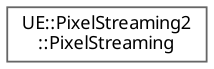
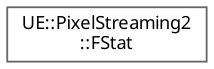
(107, 34) -> (107, 34)
